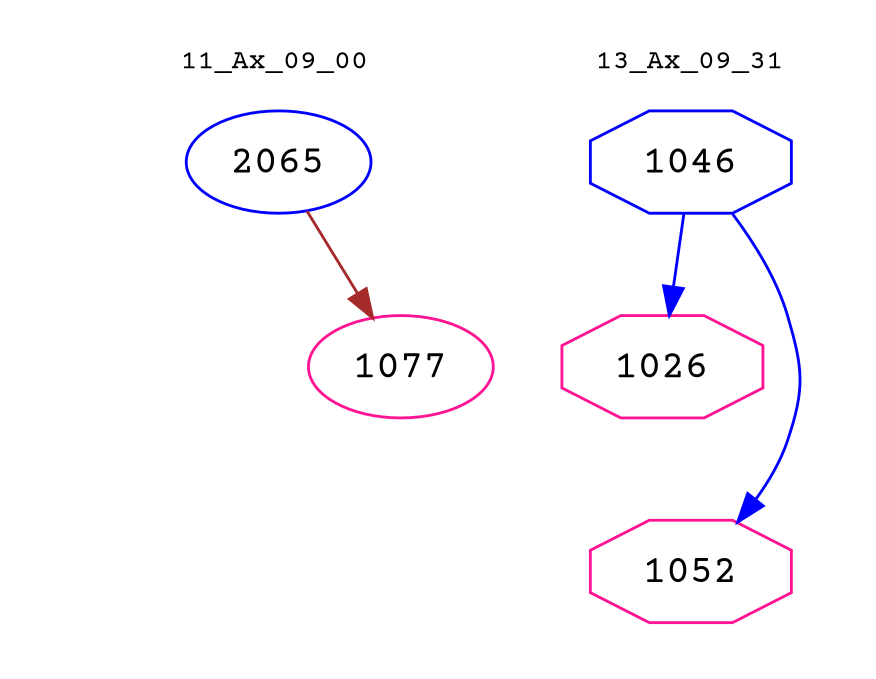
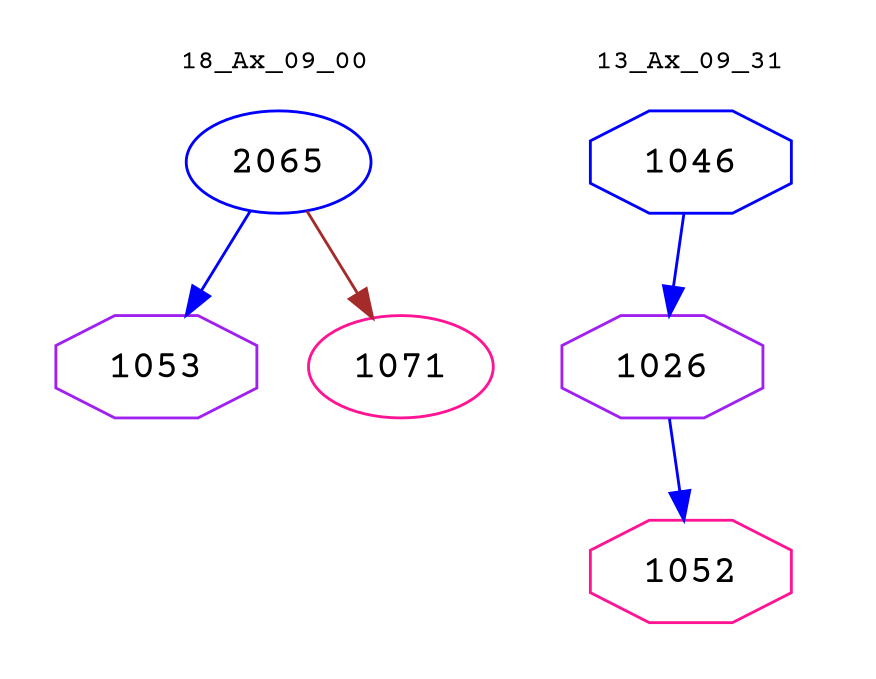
(276, 61) -> (276, 61)
(797, 354) -> (675, 455)
none -> (156, 367)
(401, 367) -> (401, 367)
(662, 367) -> (662, 367)
